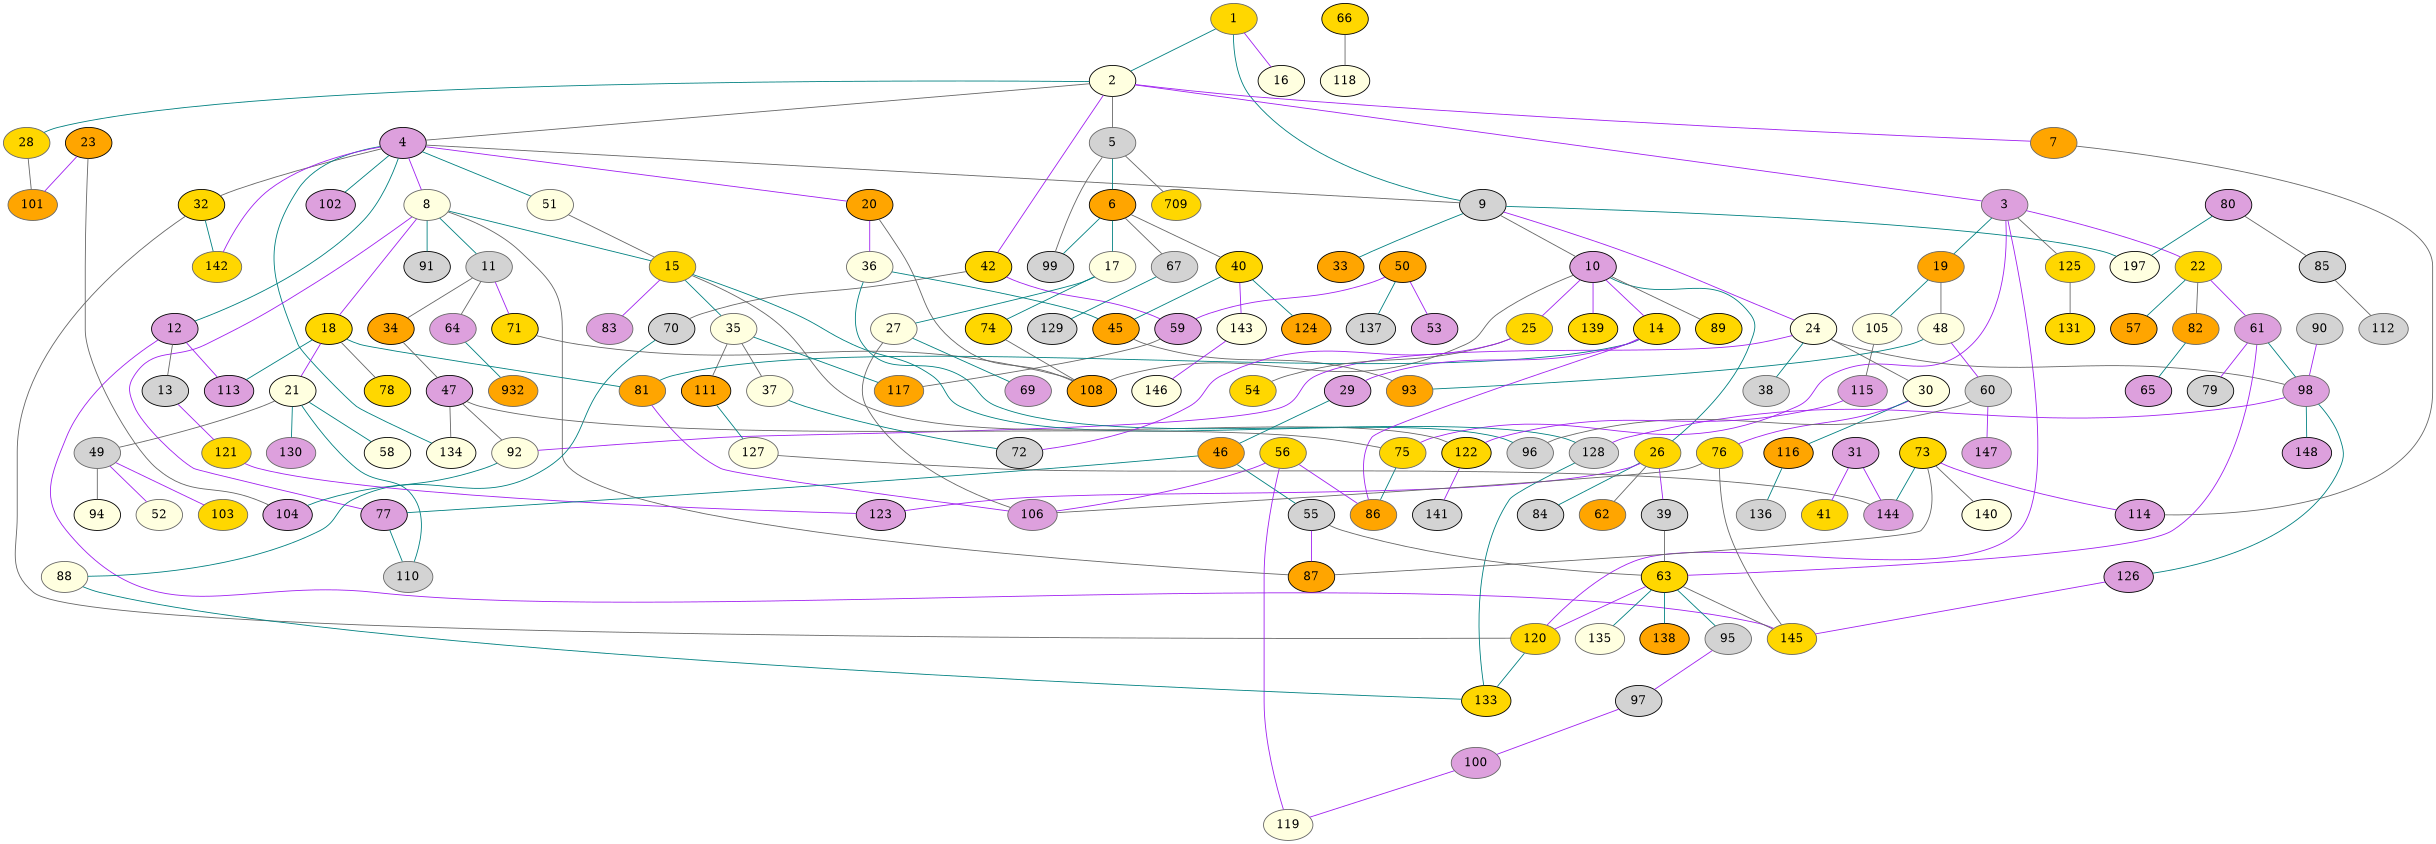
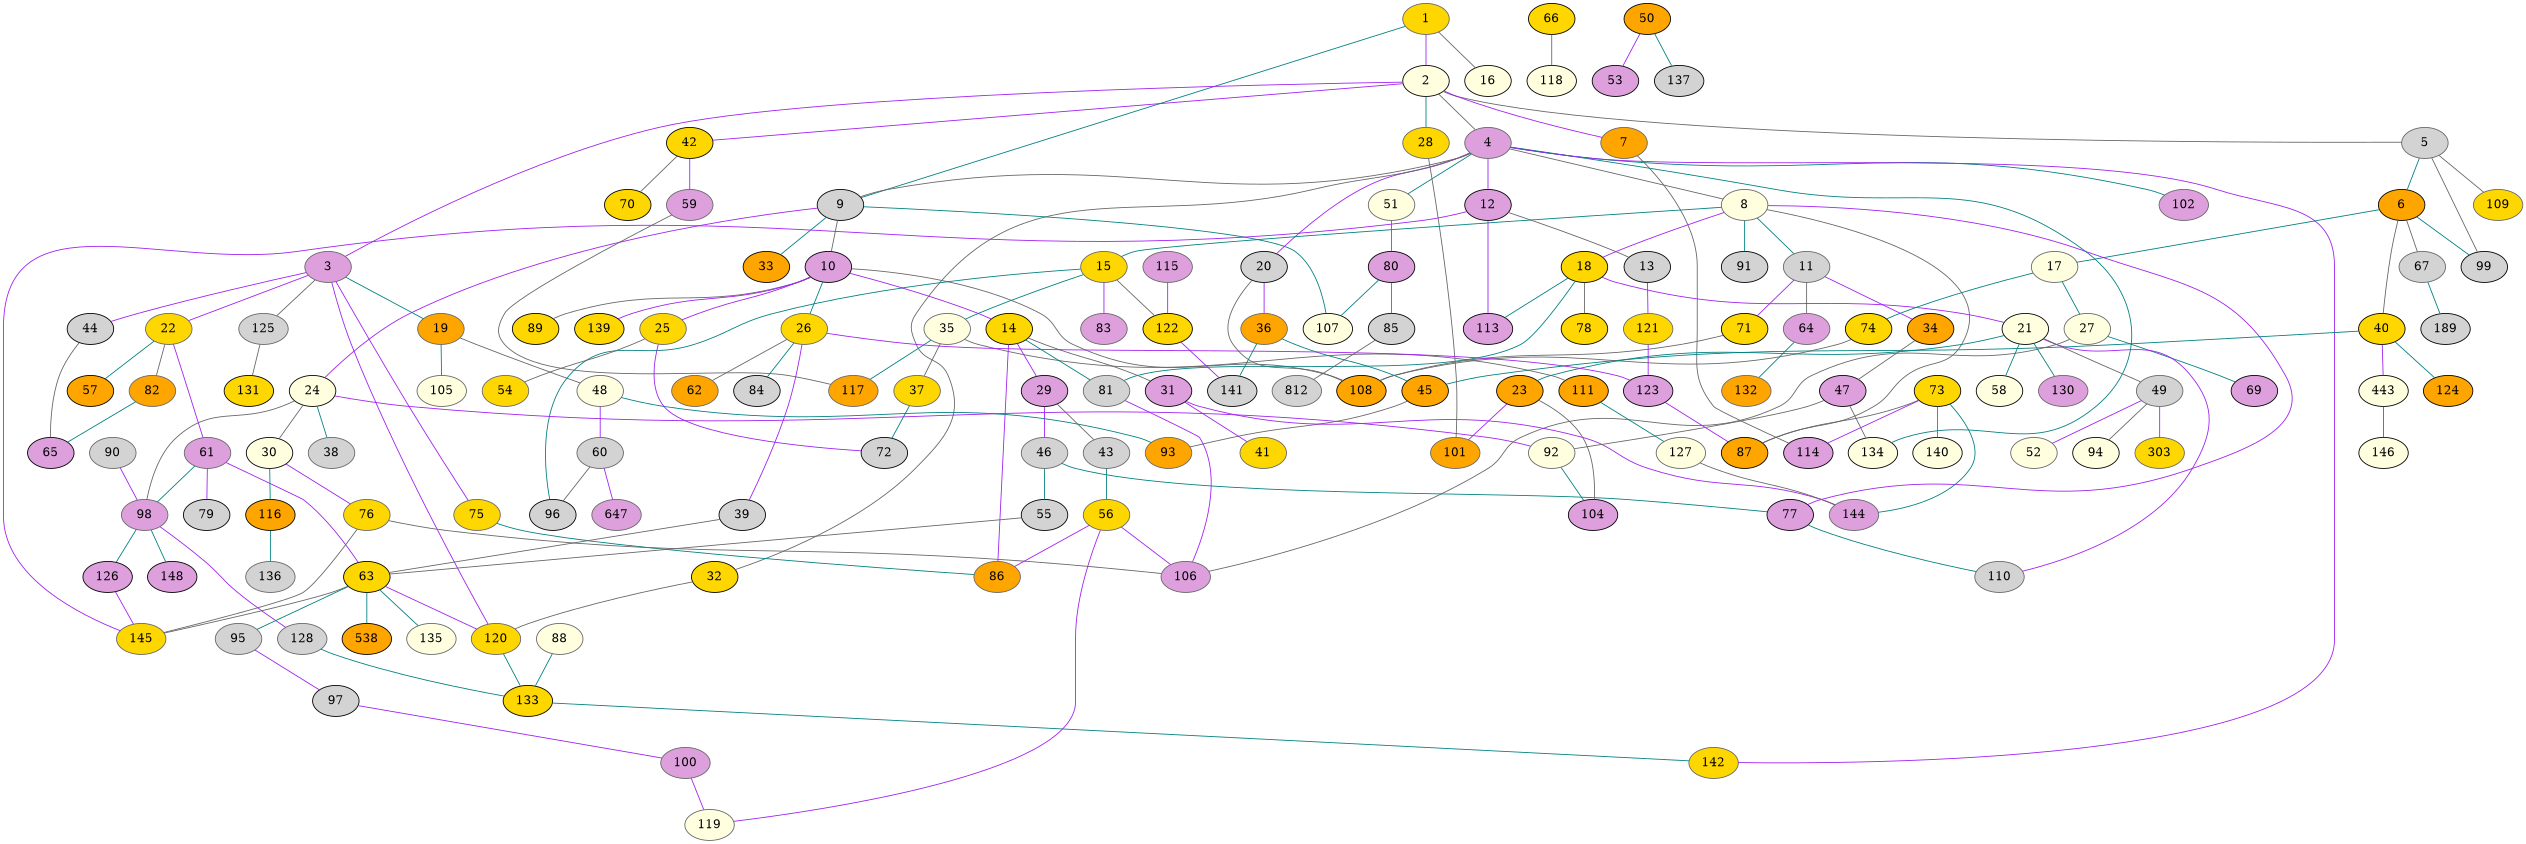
(1173, 50) -> (1426, 50)
(1258, 50) -> (1457, 50)
(403, 143) -> (1488, 143)
(415, 174) -> (1616, 174)
(331, 205) -> (2184, 205)
(870, 205) -> (1264, 267)
(1176, 205) -> (2498, 205)
(209, 236) -> (1121, 732)
(611, 236) -> (1392, 236)
(315, 260) -> (1488, 174)
(870, 267) -> (1264, 329)
(2070, 267) -> (264, 329)
(2135, 267) -> (1328, 329)
(440, 298) -> (1869, 298)
(1290, 298) -> none
none -> (90, 329)
(672, 329) -> (628, 205)
(1052, 329) -> (2446, 329)
(1178, 329) -> (690, 205)
(1242, 329) -> (2384, 391)
(2384, 329) -> (1297, 391)
none -> (1770, 353)
none -> (1083, 357)
(1870, 360) -> none
(513, 391) -> (1746, 391)
(642, 391) -> (1107, 391)
(770, 391) -> (917, 391)
(1028, 391) -> (2254, 391)
(1057, 420) -> (1248, 360)
(1287, 421) -> (1045, 425)
(763, 430) -> none
none -> (1107, 453)
(1221, 453) -> (1045, 453)
(1530, 453) -> (553, 515)
(1987, 453) -> (617, 515)
(378, 479) -> (2205, 444)
(363, 496) -> none
(223, 515) -> (2160, 453)
(1311, 546) -> (1692, 419)
(1665, 639) -> (367, 639)
